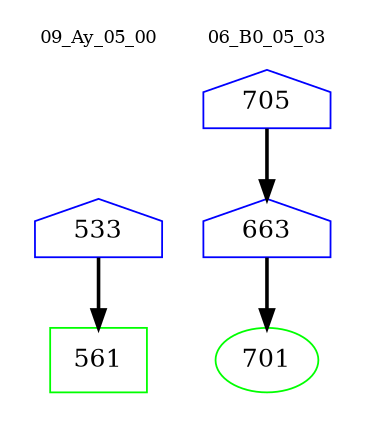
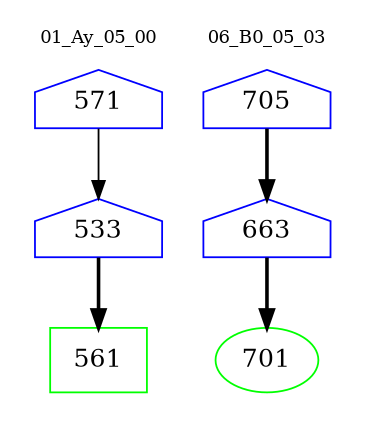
(99, 39) -> (99, 39)
none -> (99, 102)
